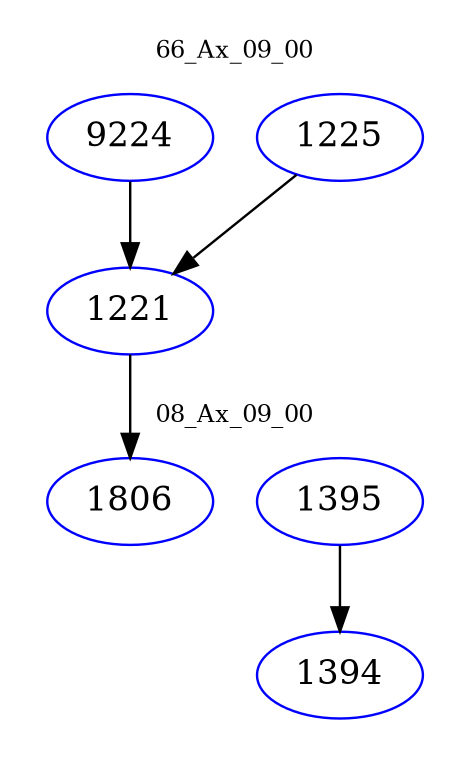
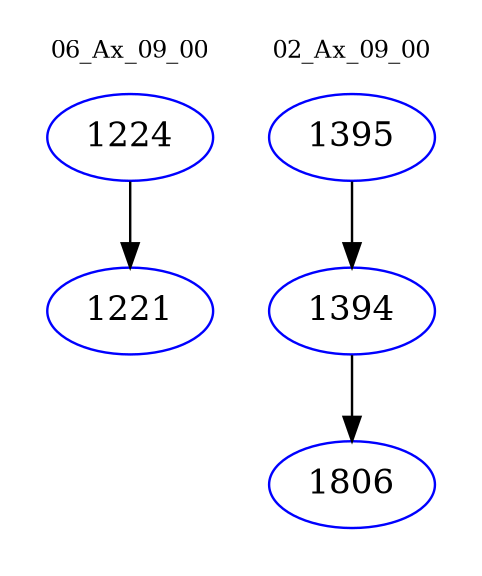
(235, 52) -> (130, 52)
(130, 137) -> (130, 137)
(340, 137) -> none
(130, 408) -> (352, 386)
(235, 416) -> (352, 52)
